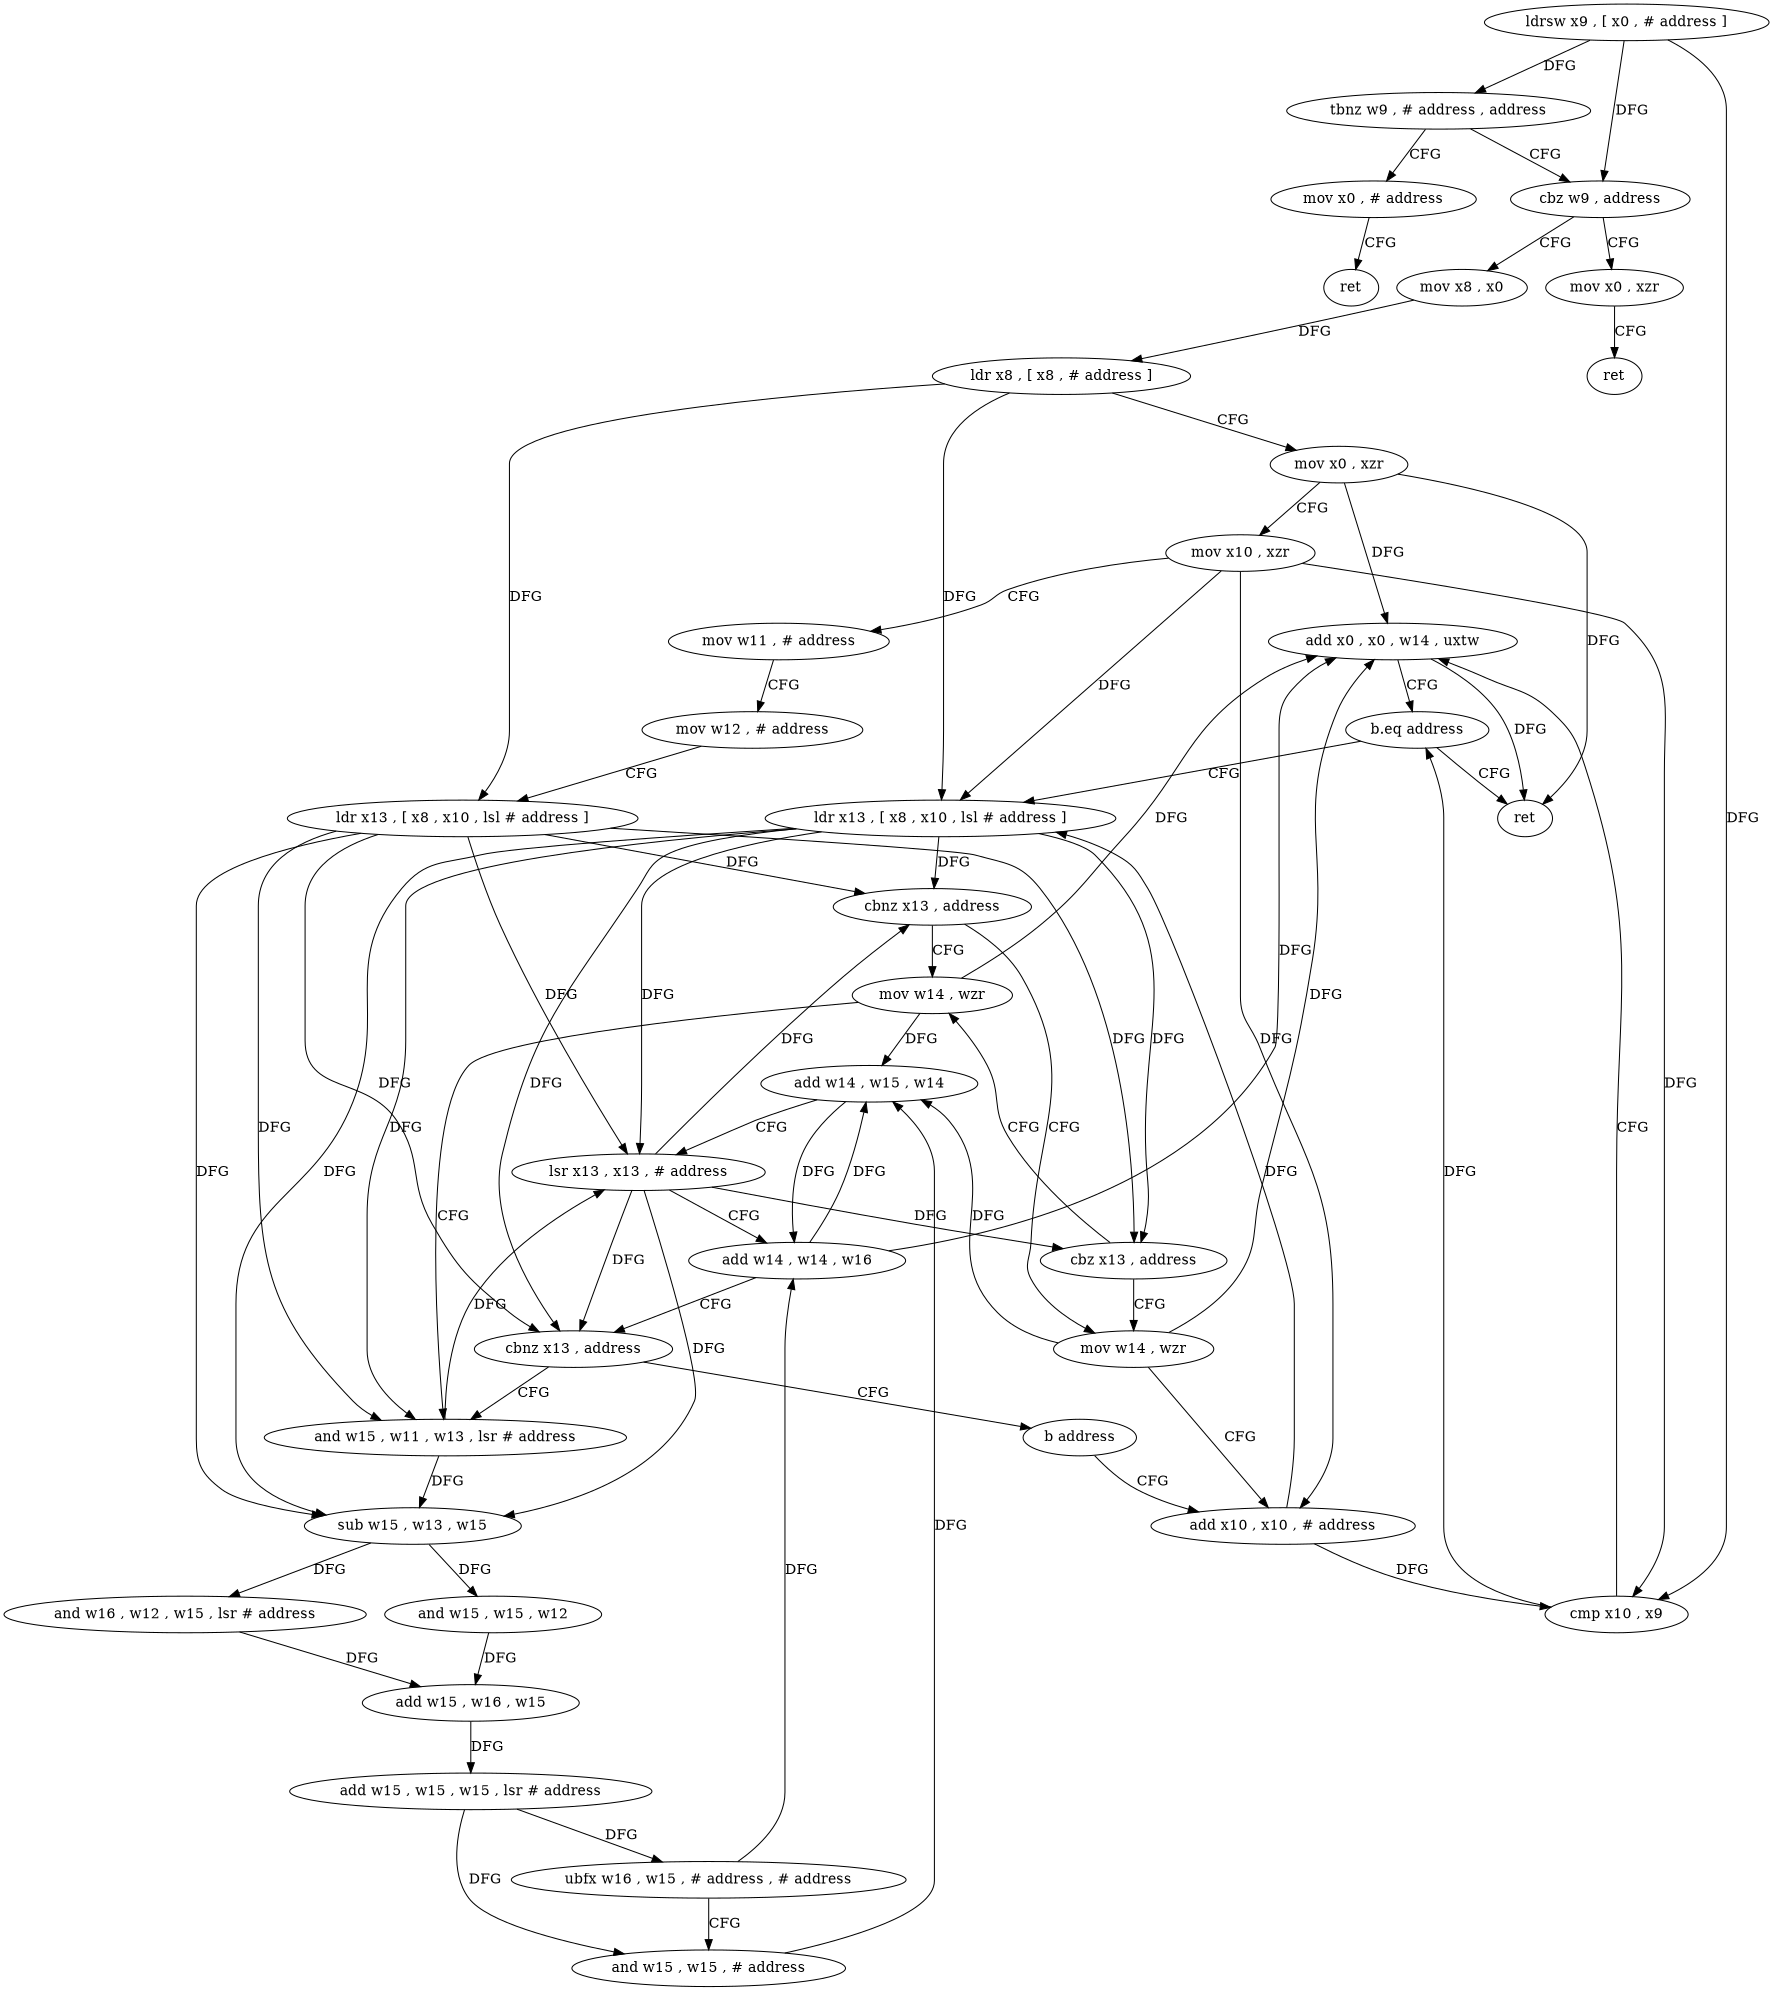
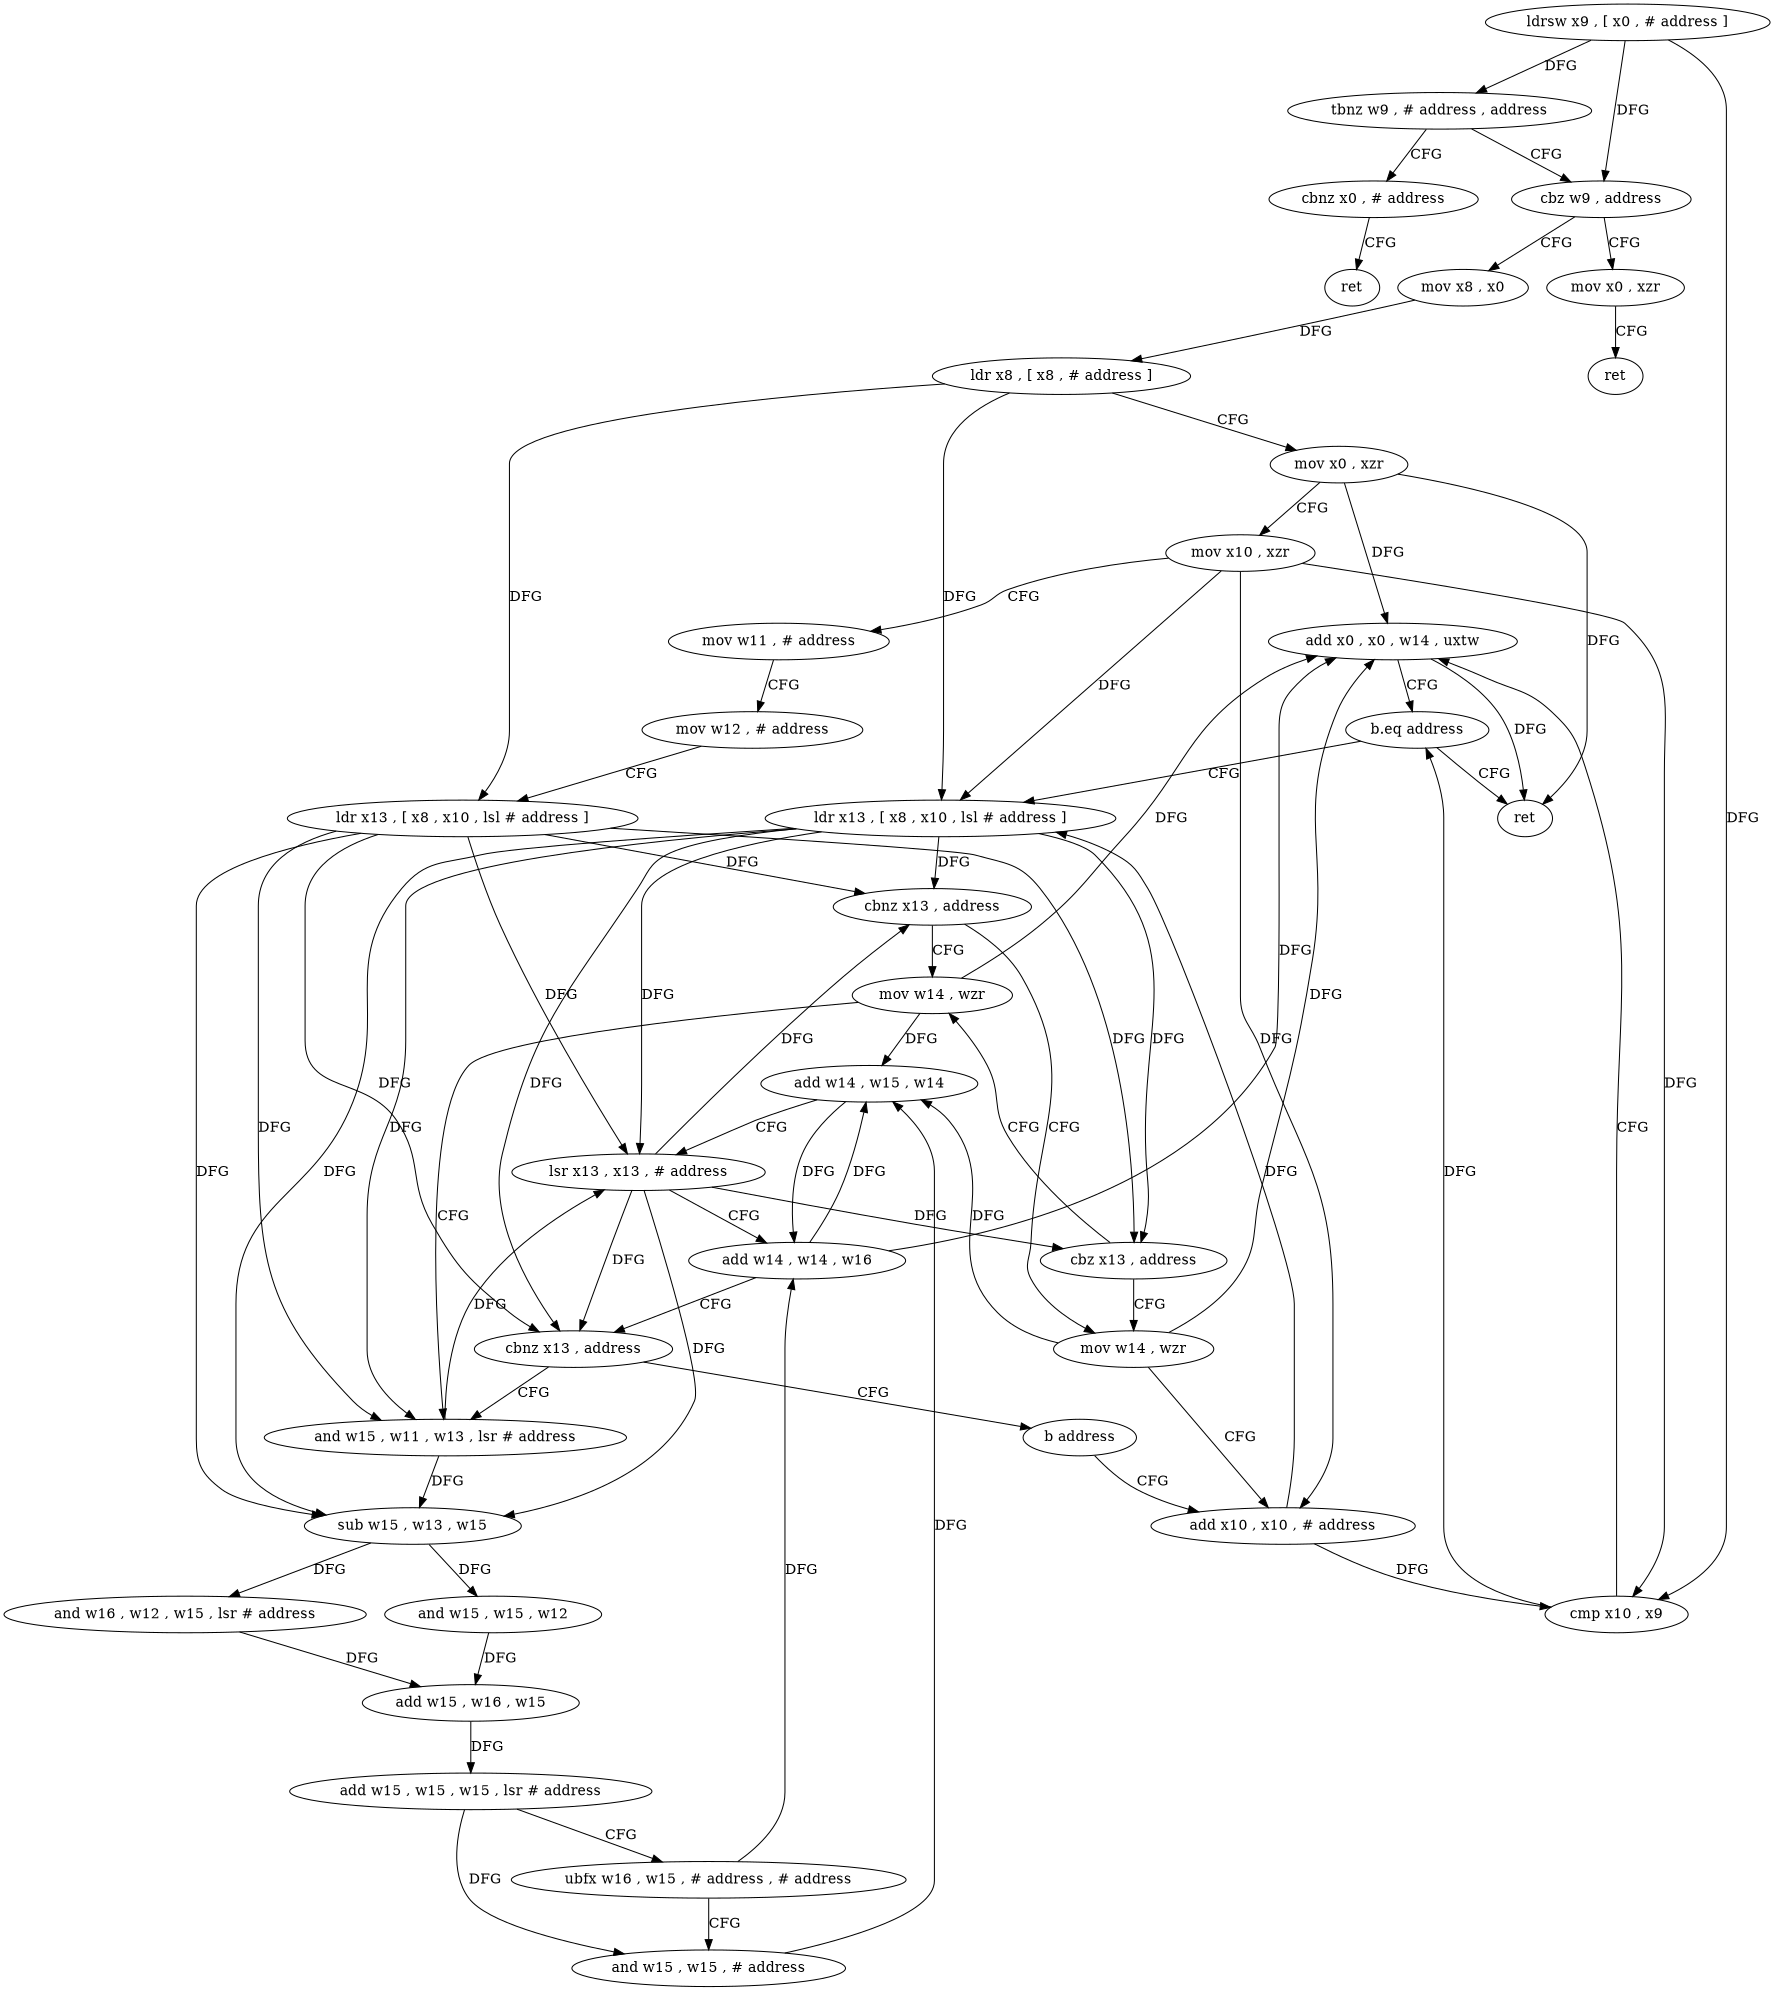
(1374, 199) -> (1374, 199)
(622, 1836) -> (621, 1836)
